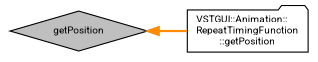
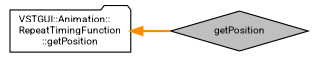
(173, 31) -> (156, 31)
